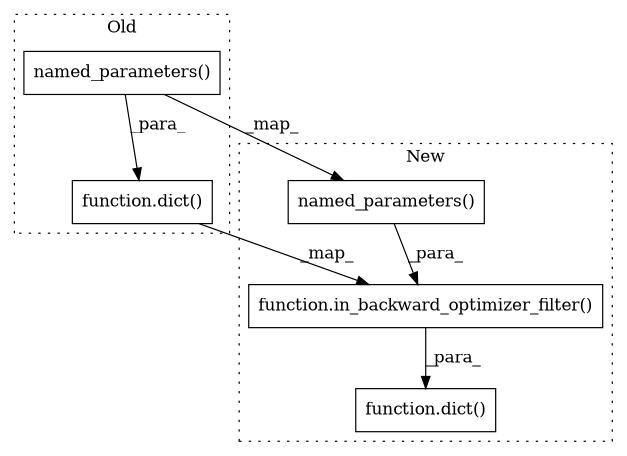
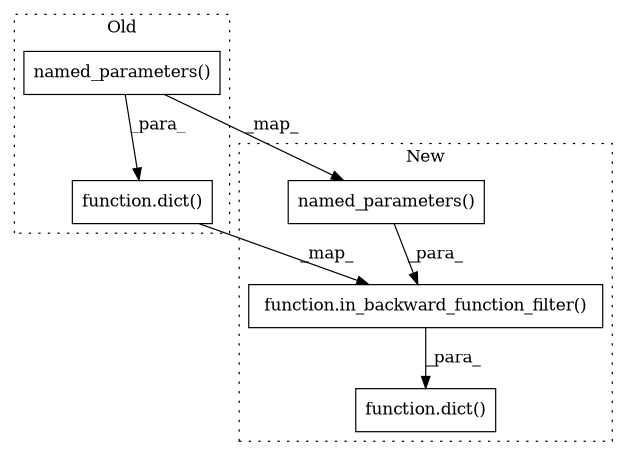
(426, 306) -> (426, 306)
